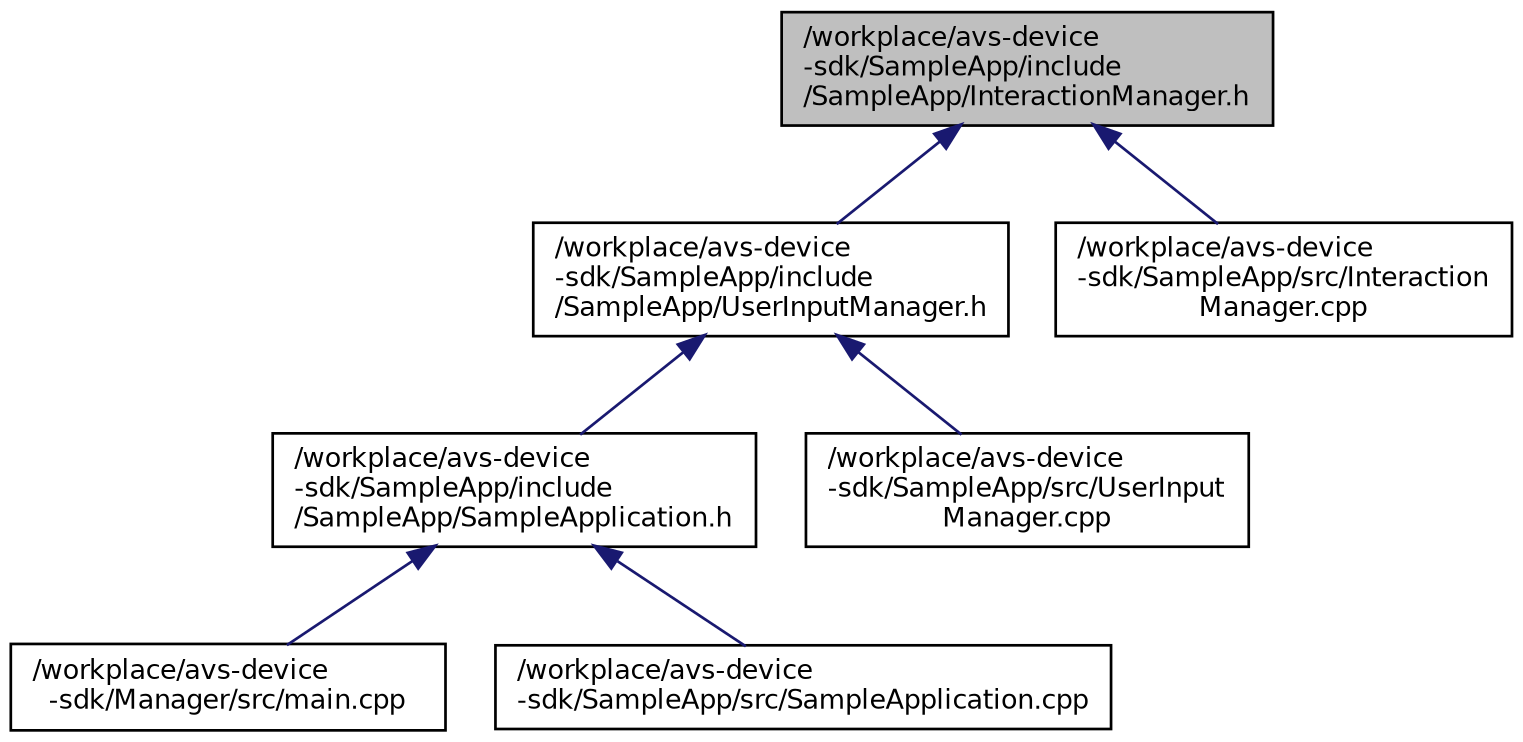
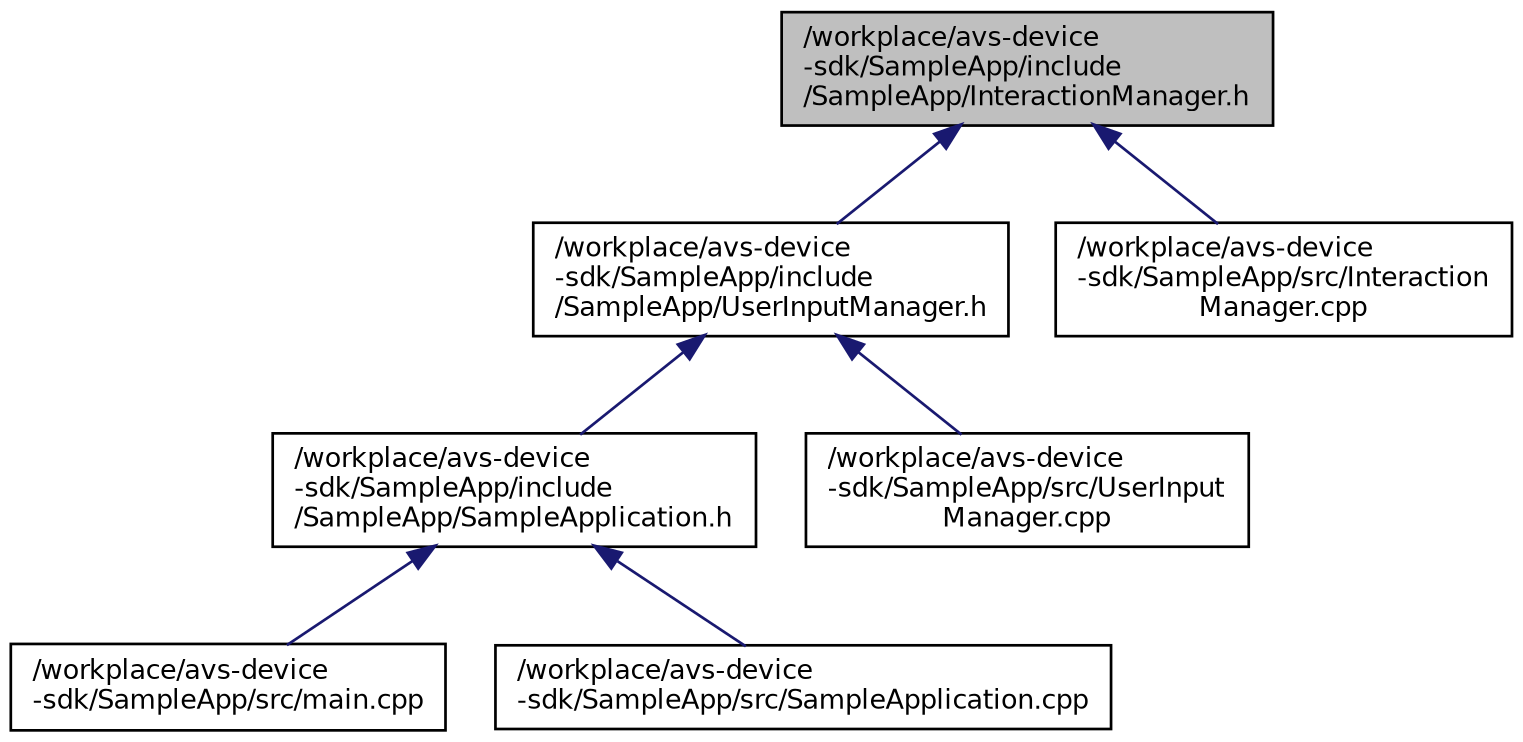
(228, 687) -> (228, 687)
